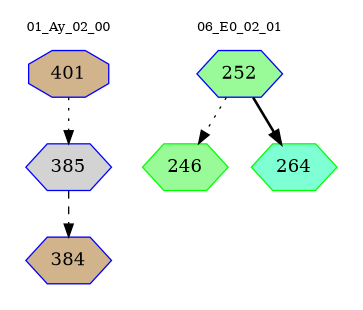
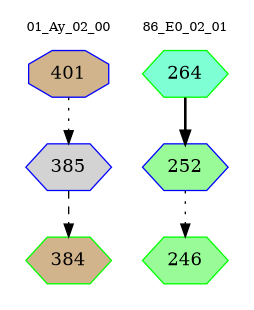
(240, 28) -> (185, 28)
(264, 115) -> (185, 114)
(69, 260) -> (69, 260)
